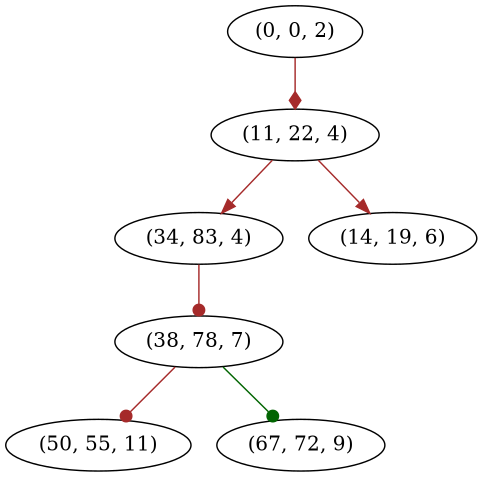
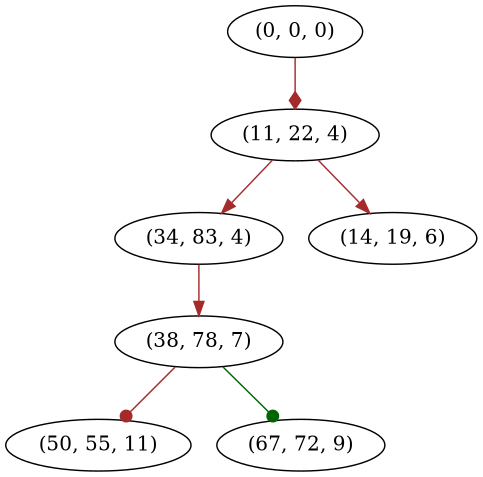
(295, 32) -> (295, 32)
(199, 284) -> (199, 284)
